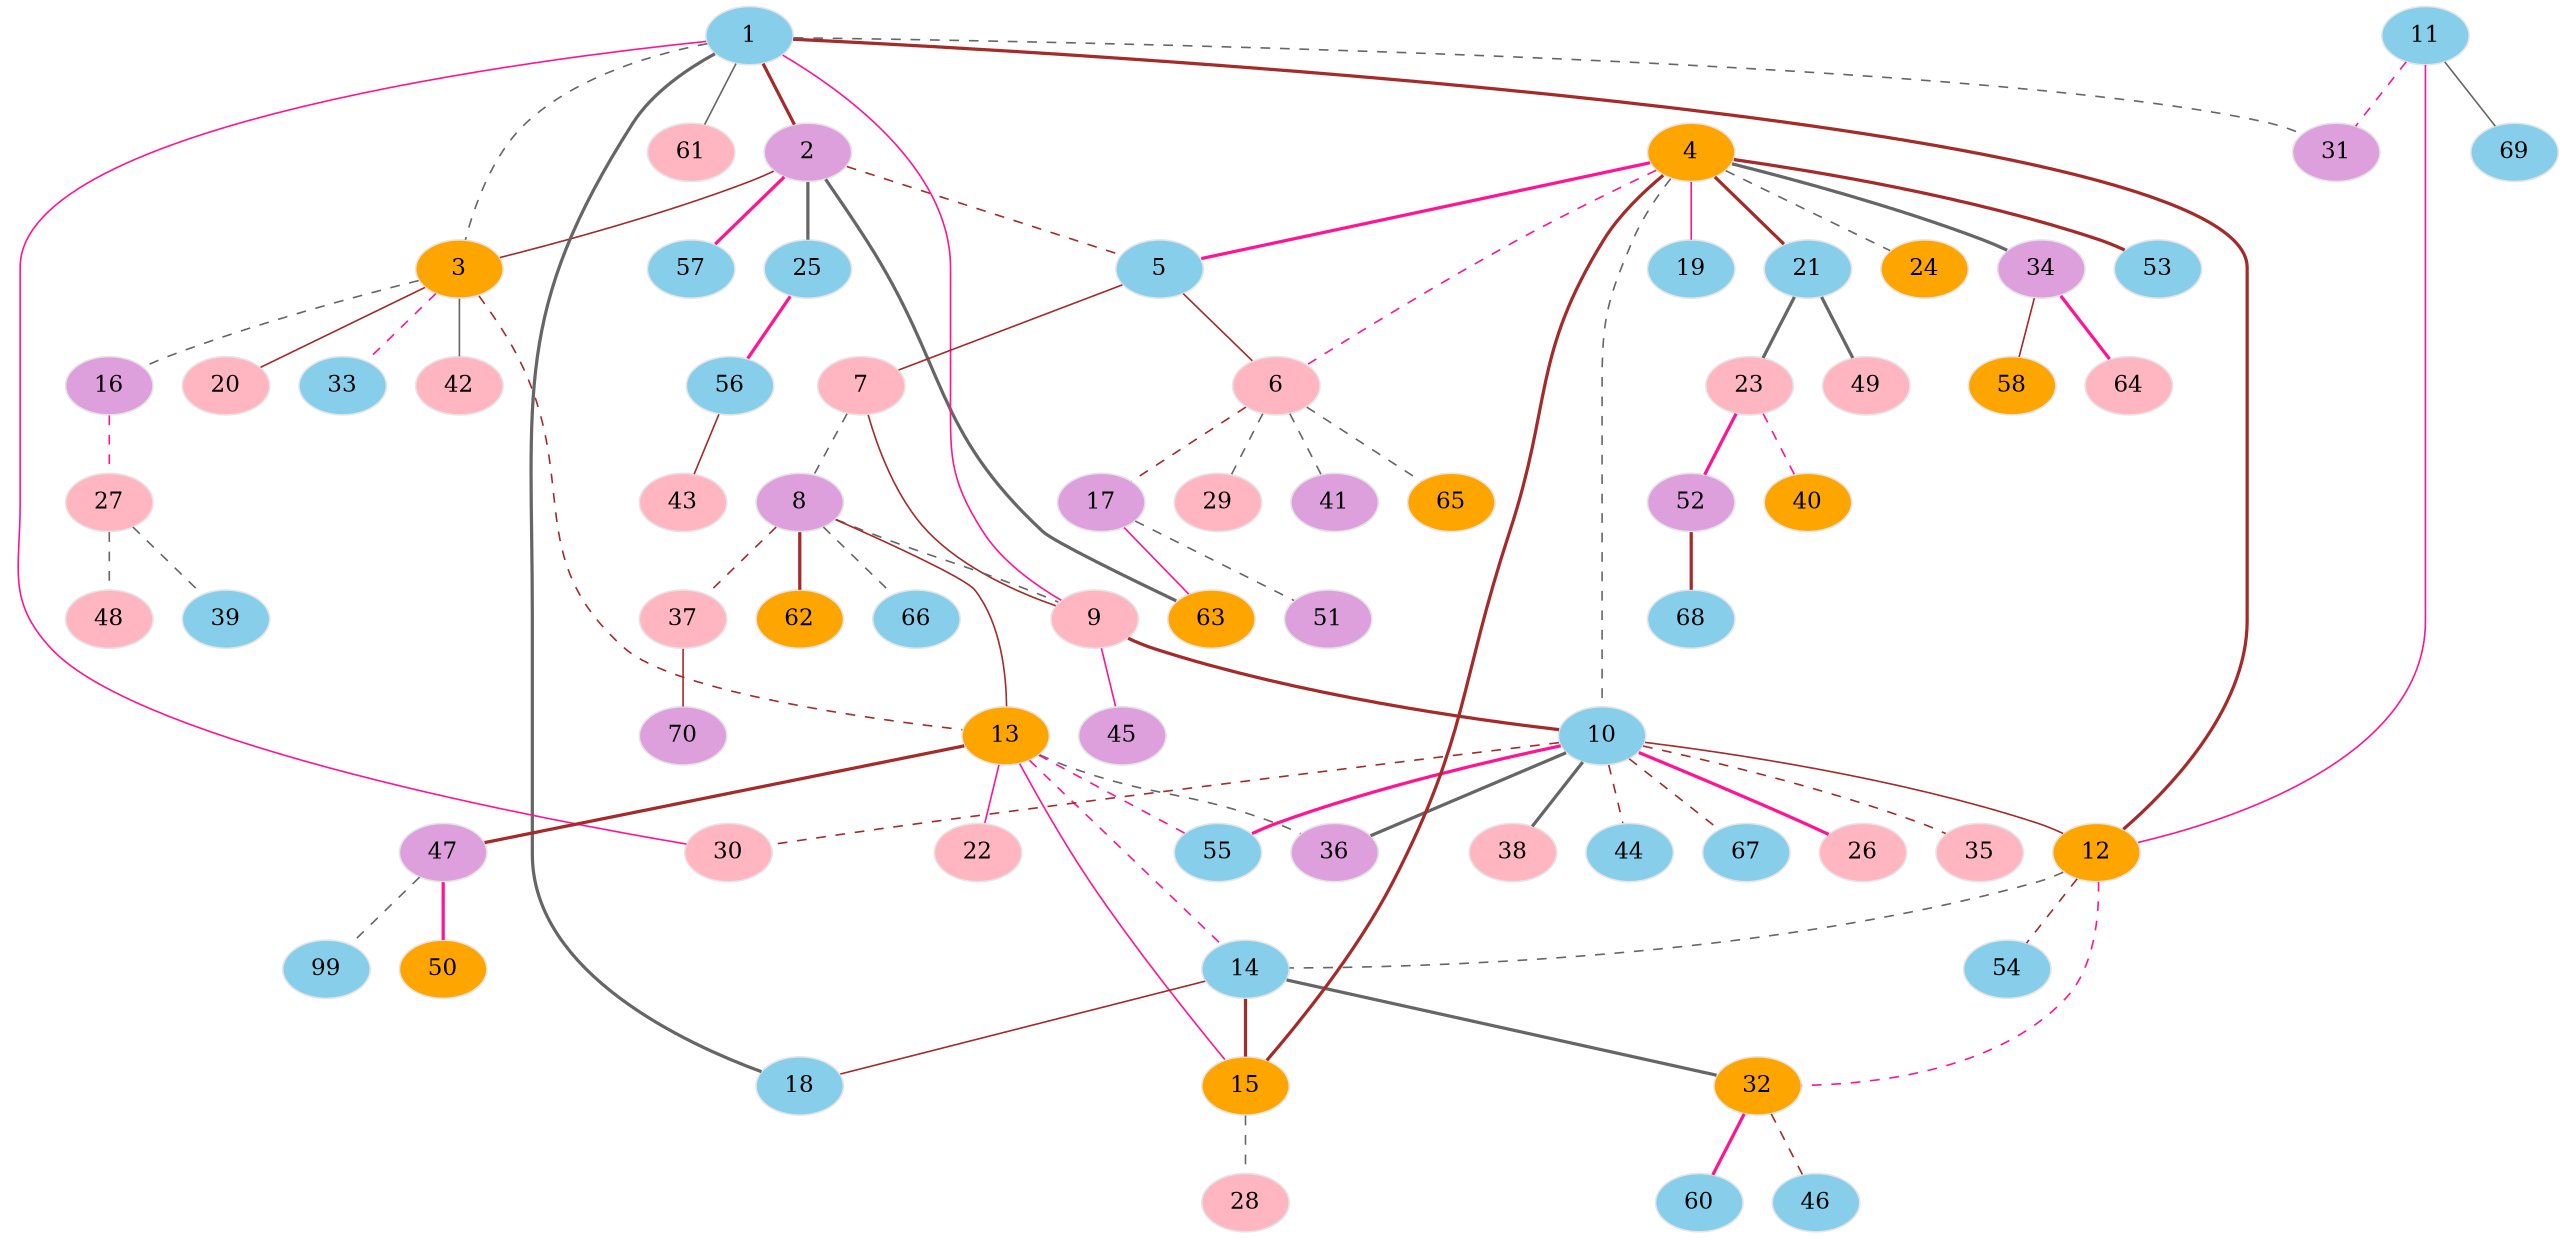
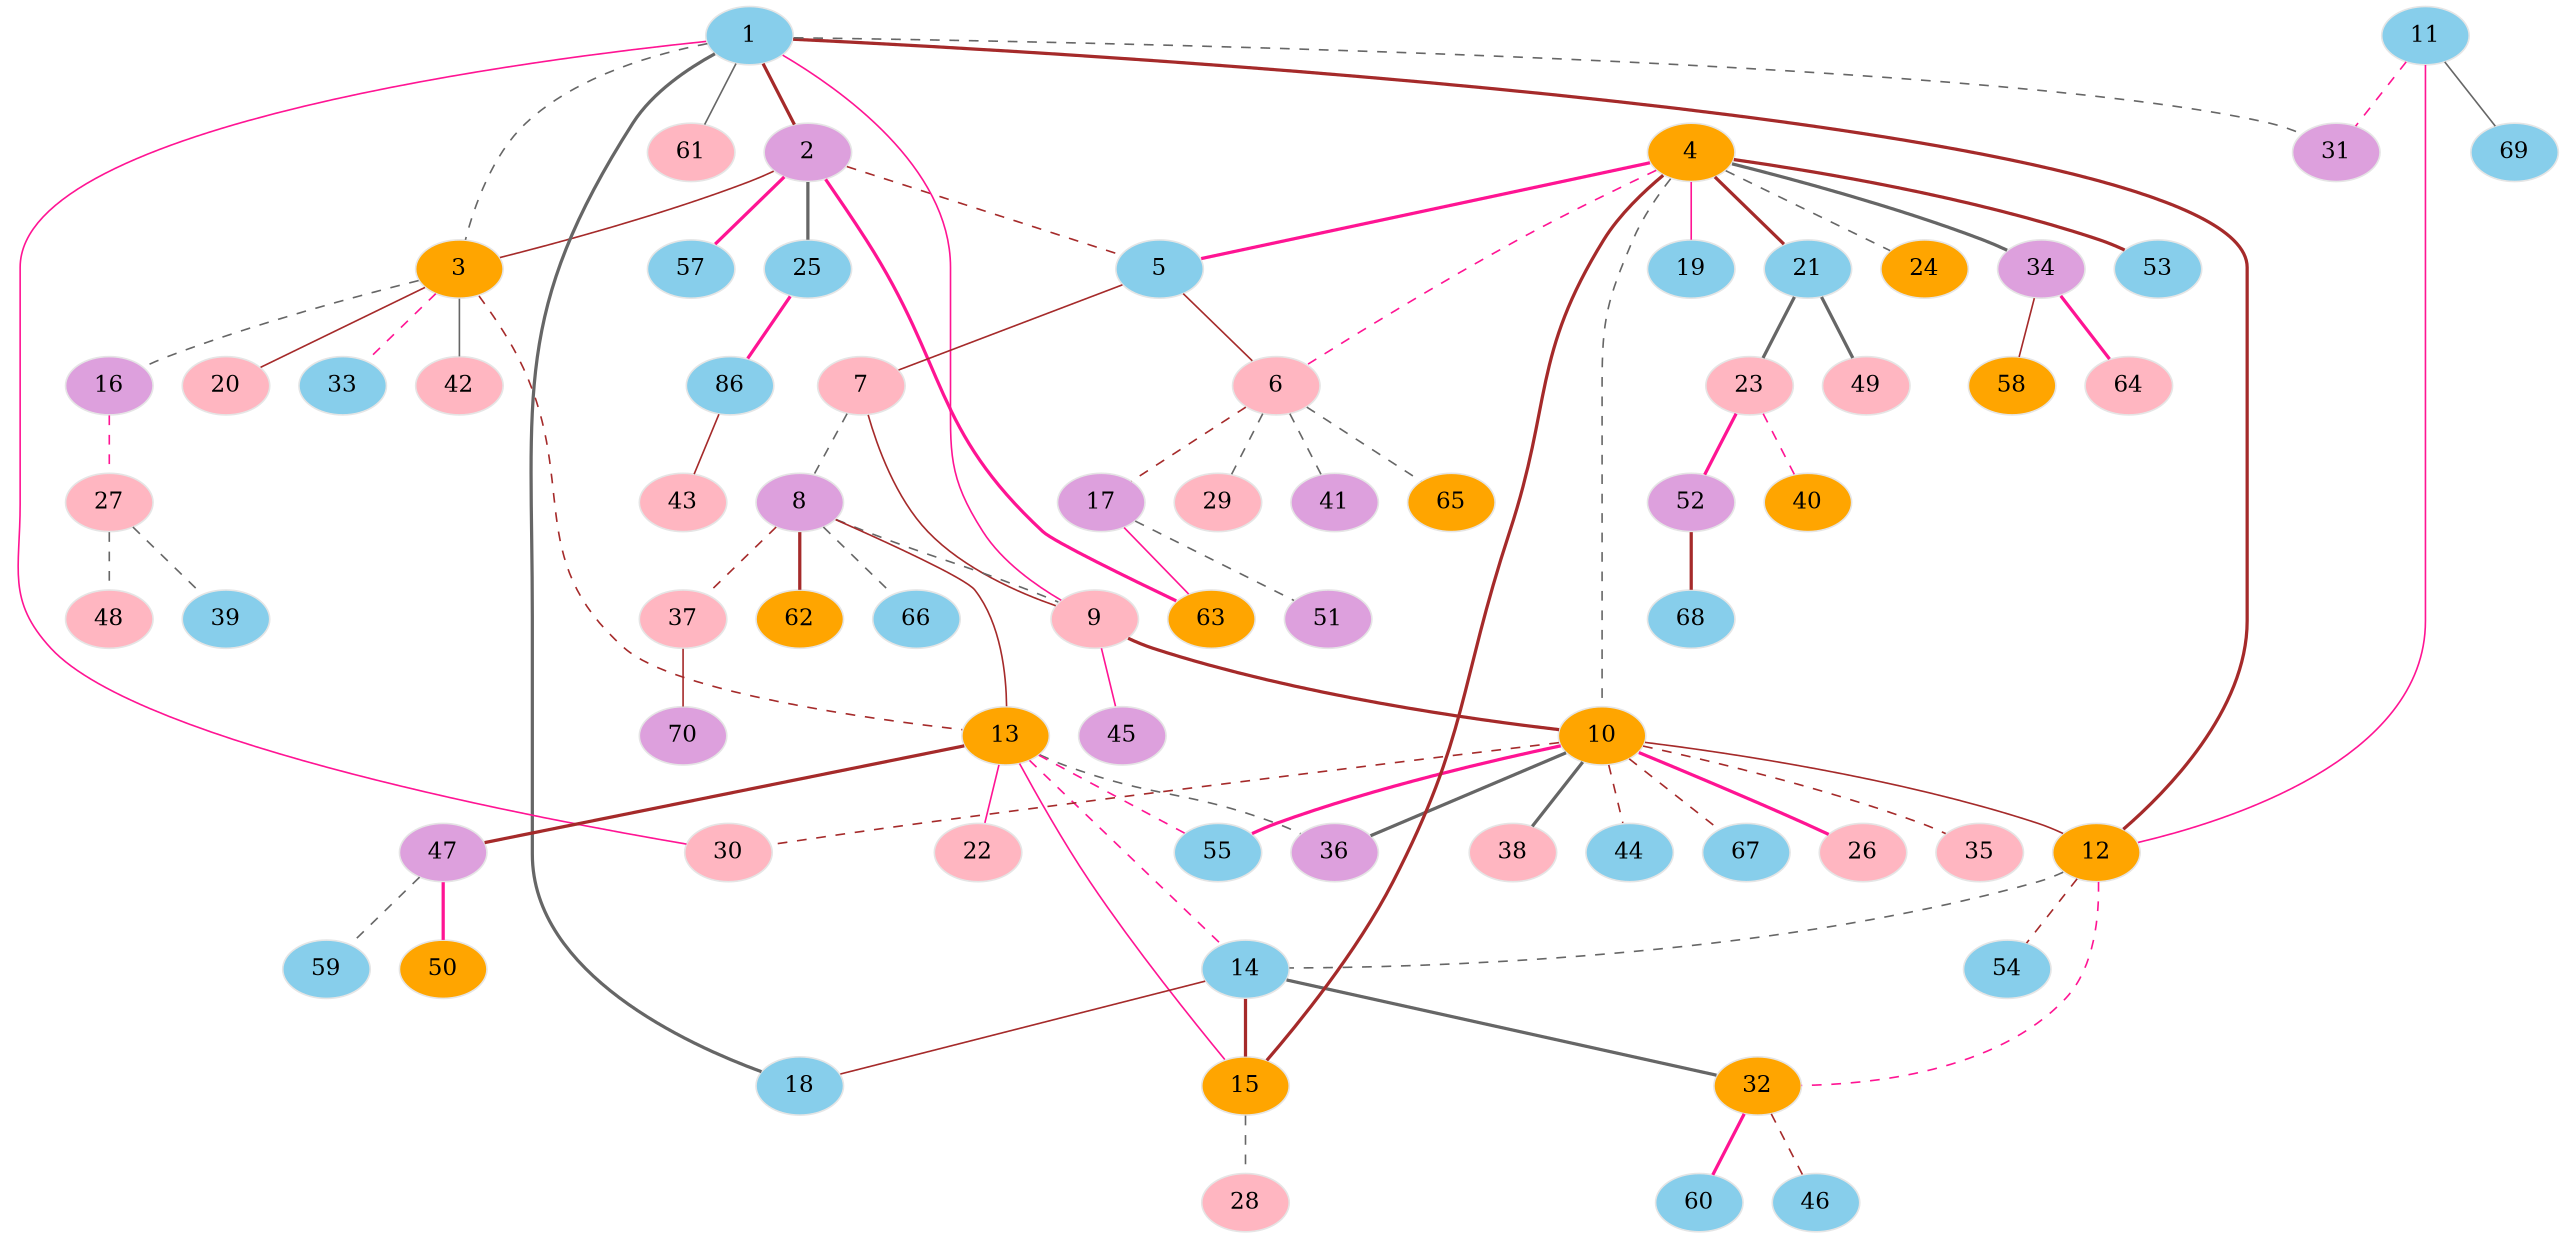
(730, 386) -> (730, 386)
(968, 440) -> (968, 440)
(1602, 736) -> (1602, 736)
(326, 969) -> (326, 969)
